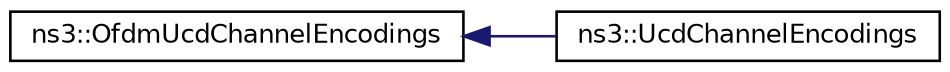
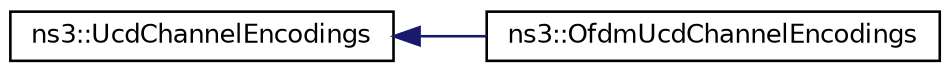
(523, 36) -> (453, 36)
